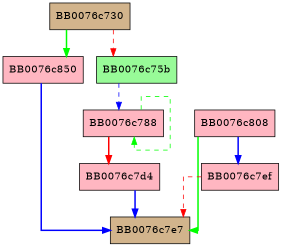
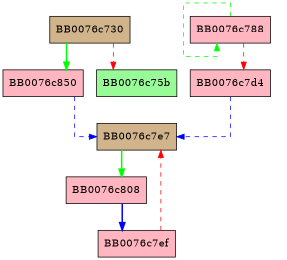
(119, 93) -> none
(109, 146) -> (244, 53)
(198, 184) -> (122, 160)
(41, 188) -> (75, 124)
(135, 200) -> (227, 137)
